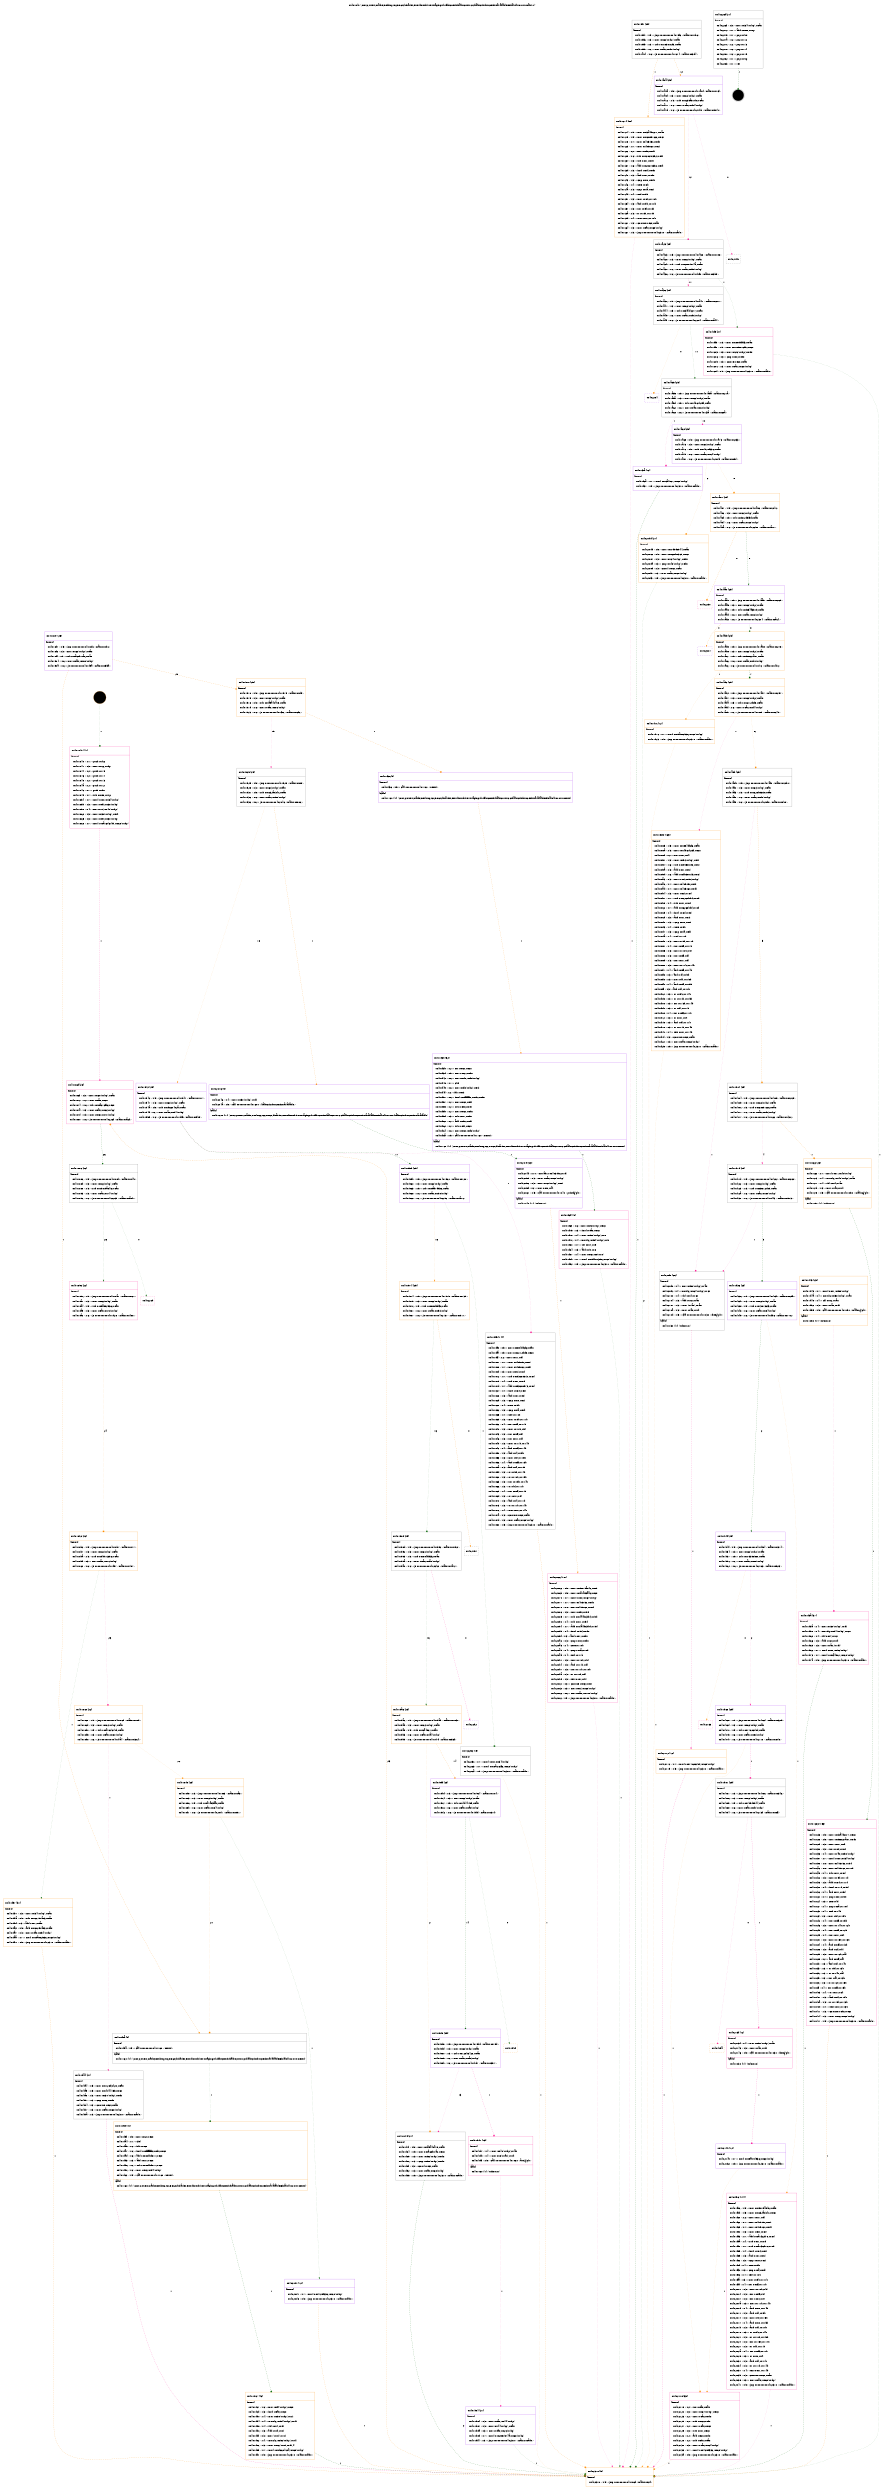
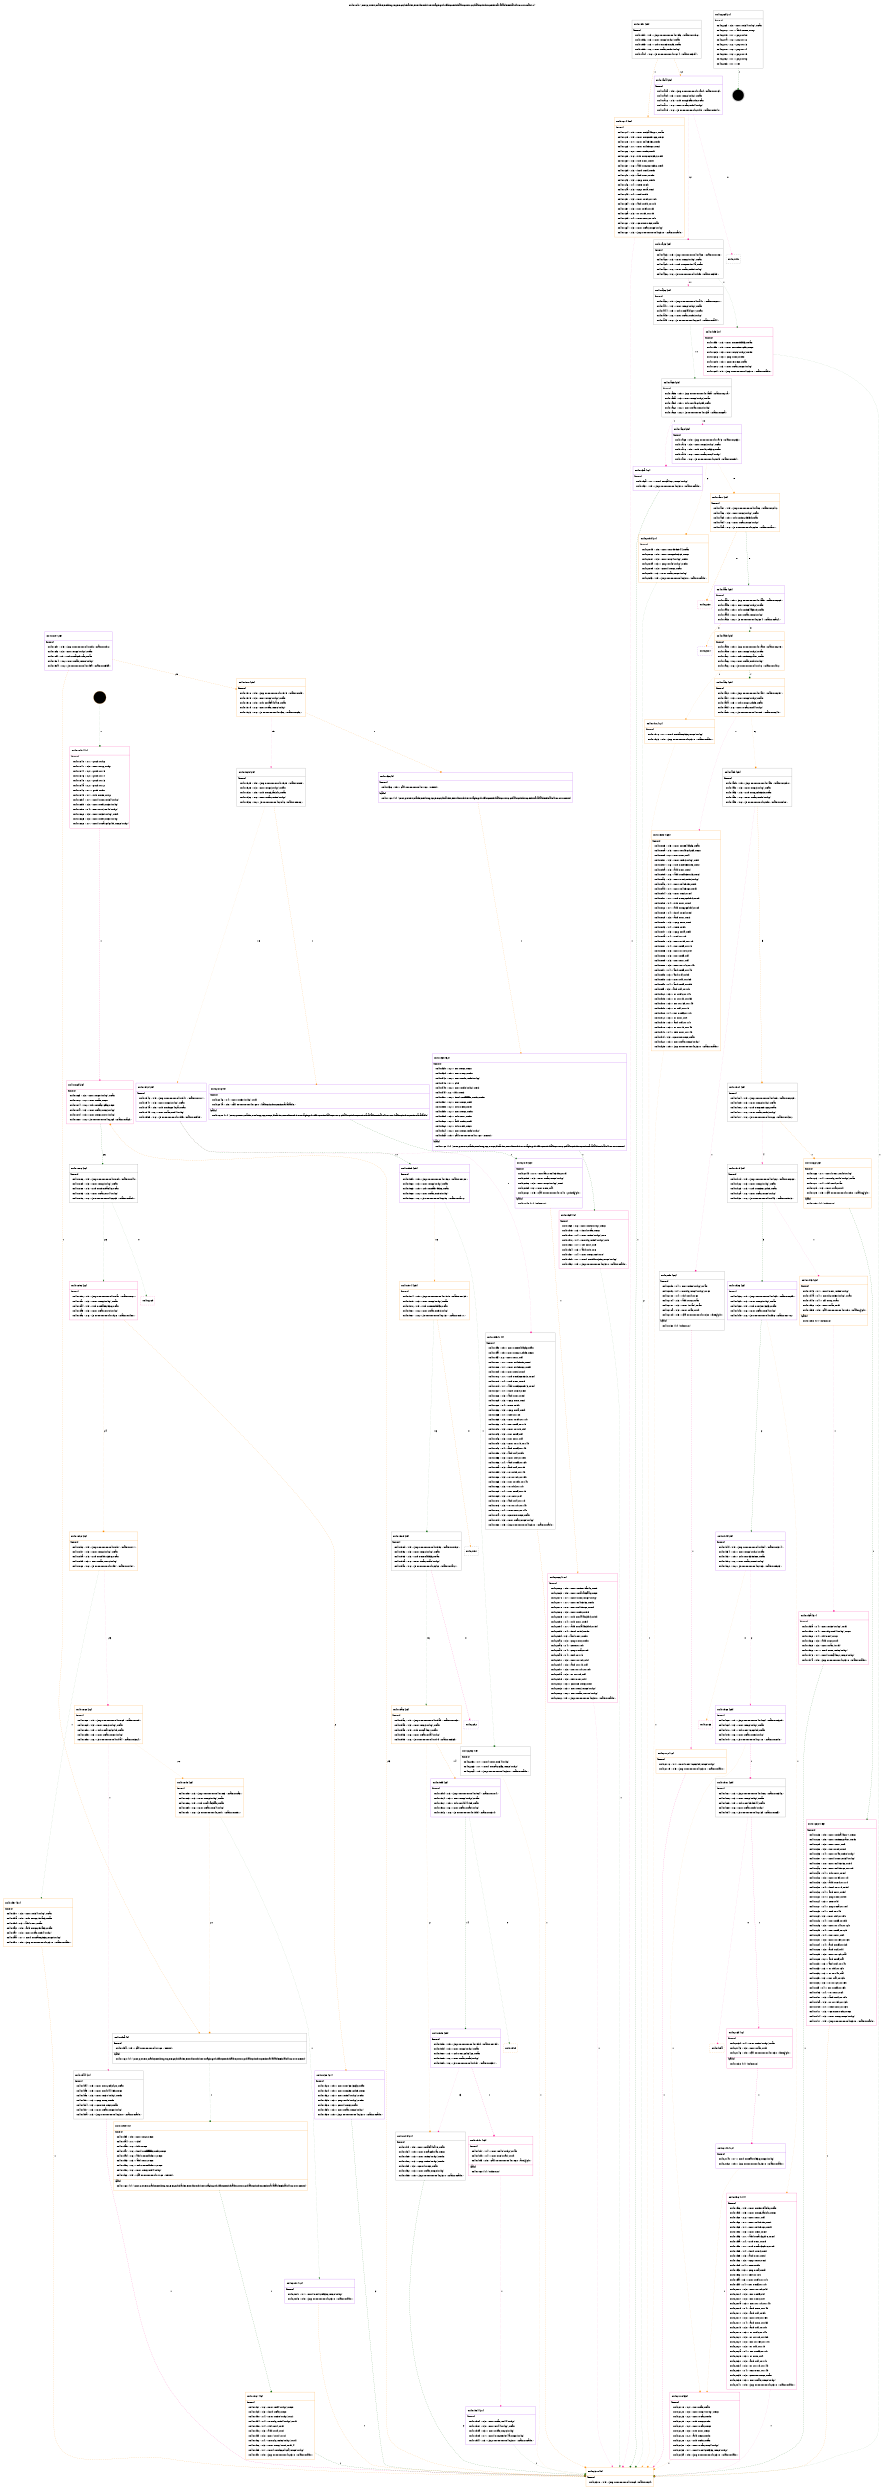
(652, 398) -> none
(742, 1238) -> (796, 1239)
none -> (350, 2095)
